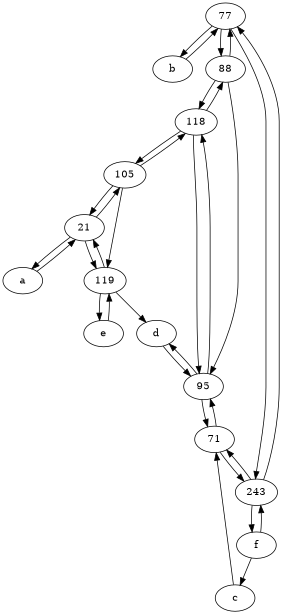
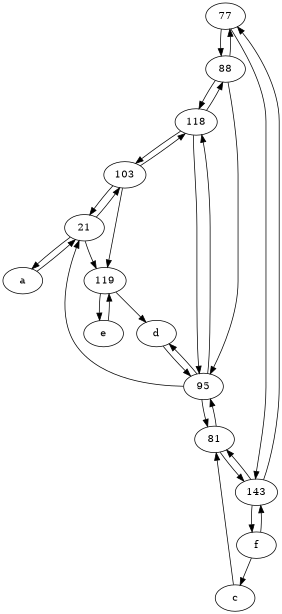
(173, 69) -> none
(125, 175) -> (125, 175)
(101, 257) -> (82, 352)
(215, 439) -> (215, 439)
(256, 492) -> (256, 492)
